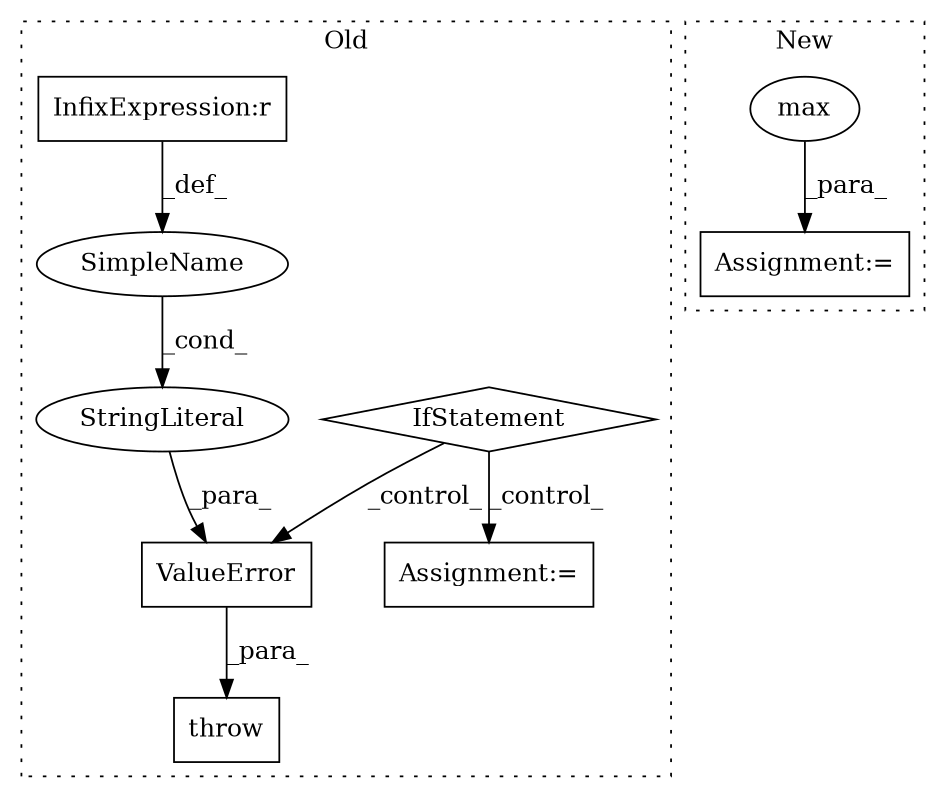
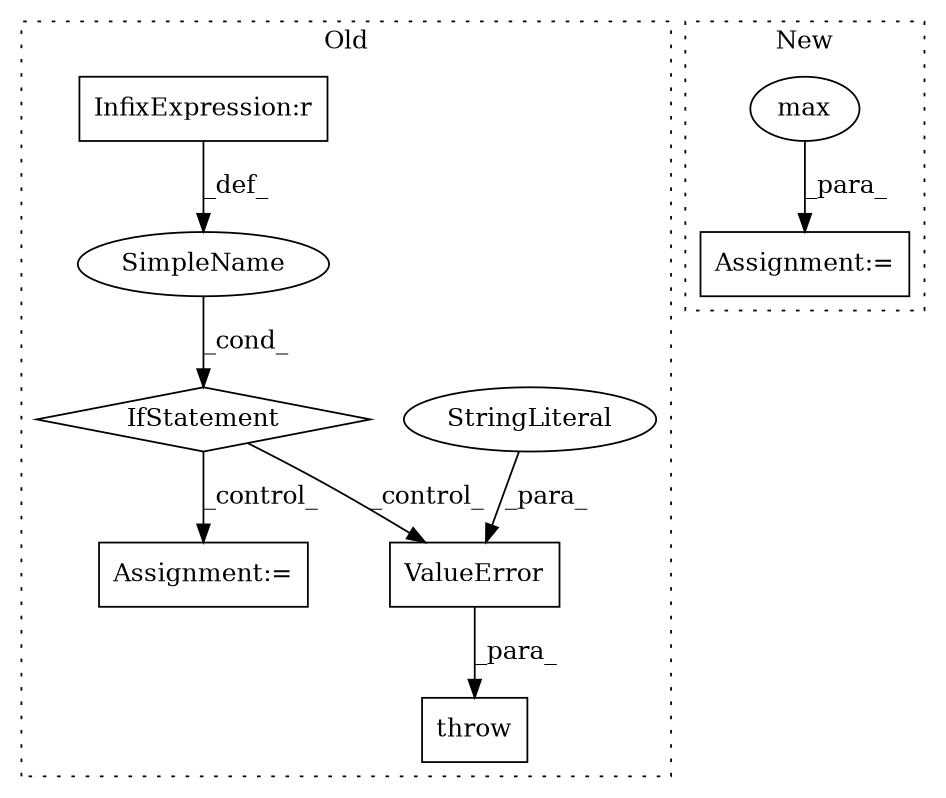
(162, 333) -> (203, 333)
